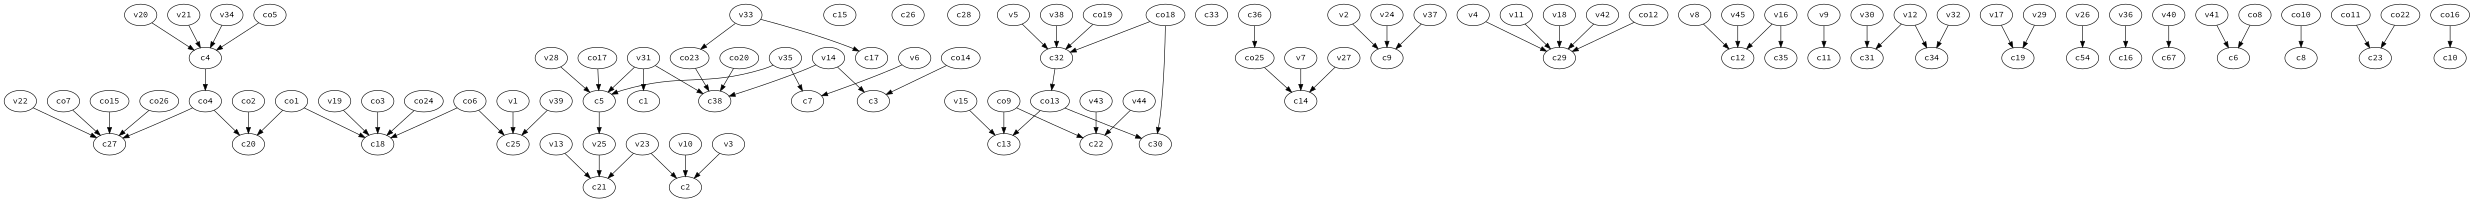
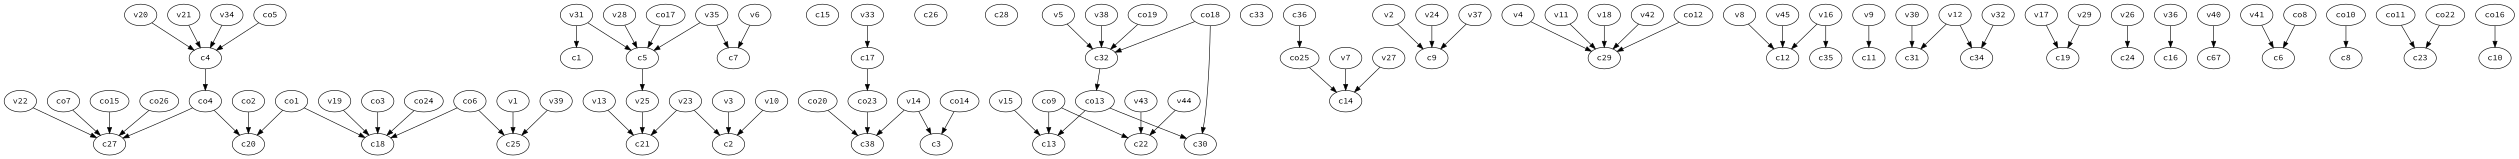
(720, 34) -> (867, 77)
(2083, 58) -> (2127, 58)
(674, 77) -> none
